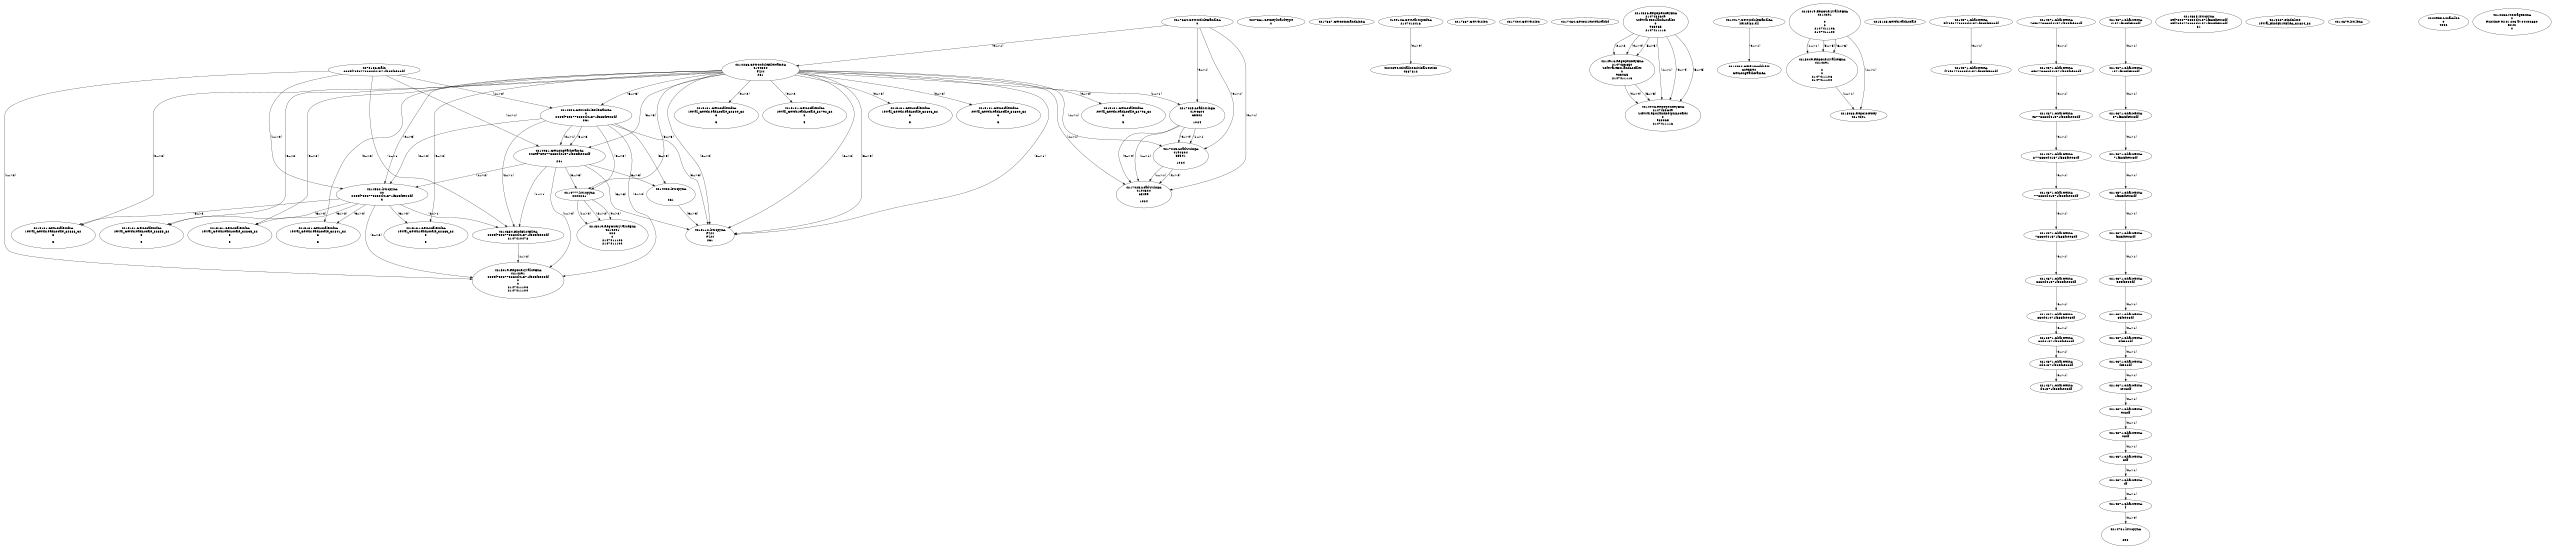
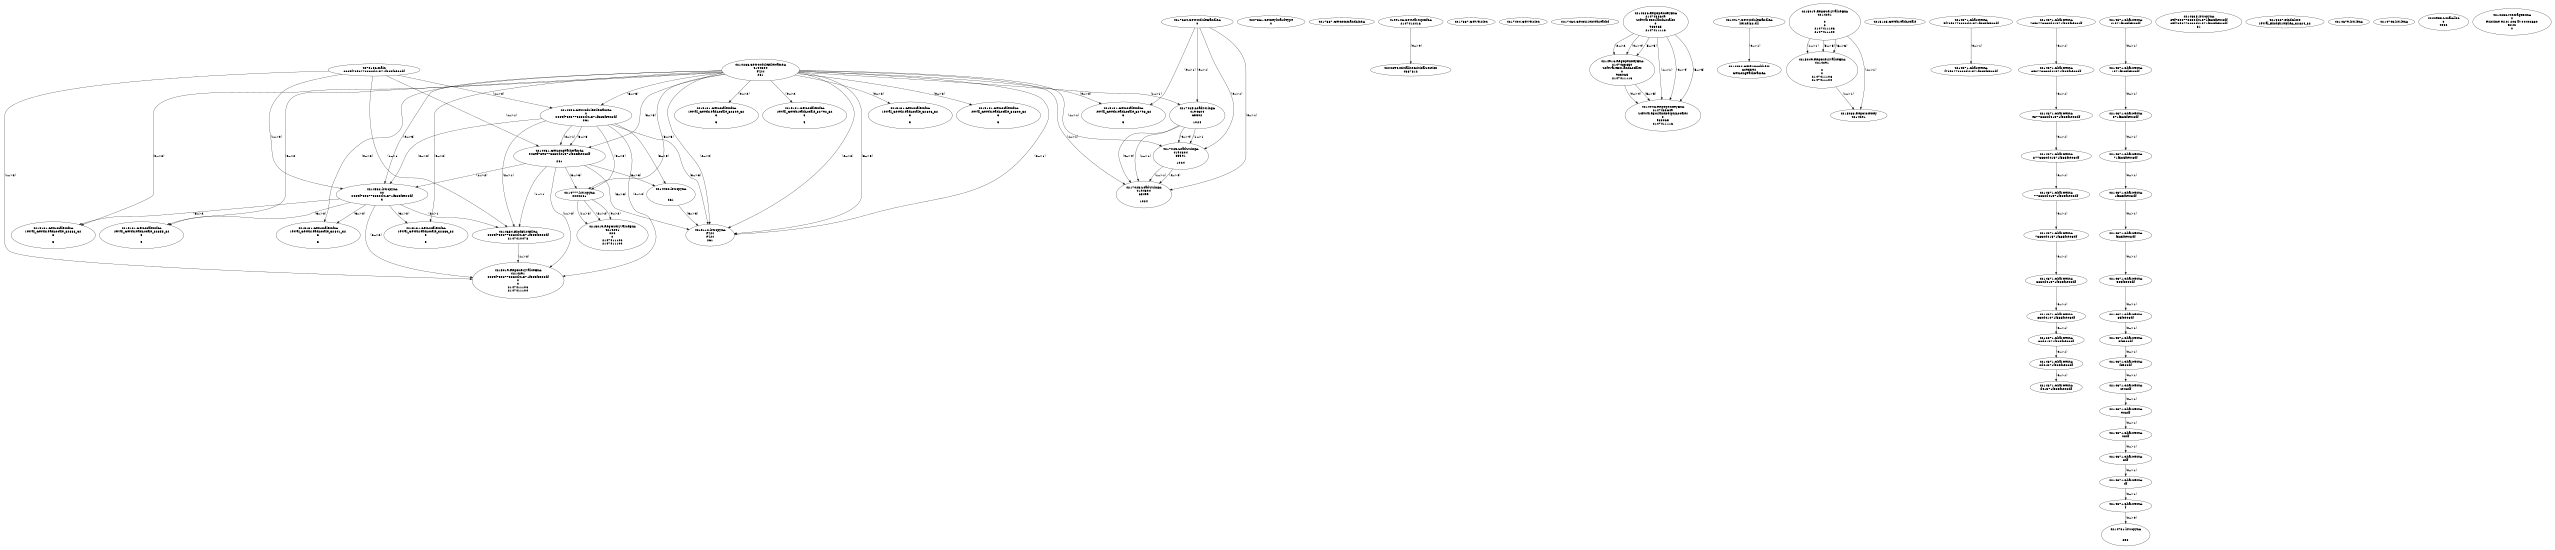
none -> (2394, 22)
(983, 45) -> (1177, 68)
(230, 235) -> none
